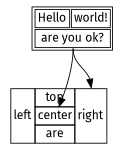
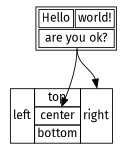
(55, 134) -> (58, 134)
